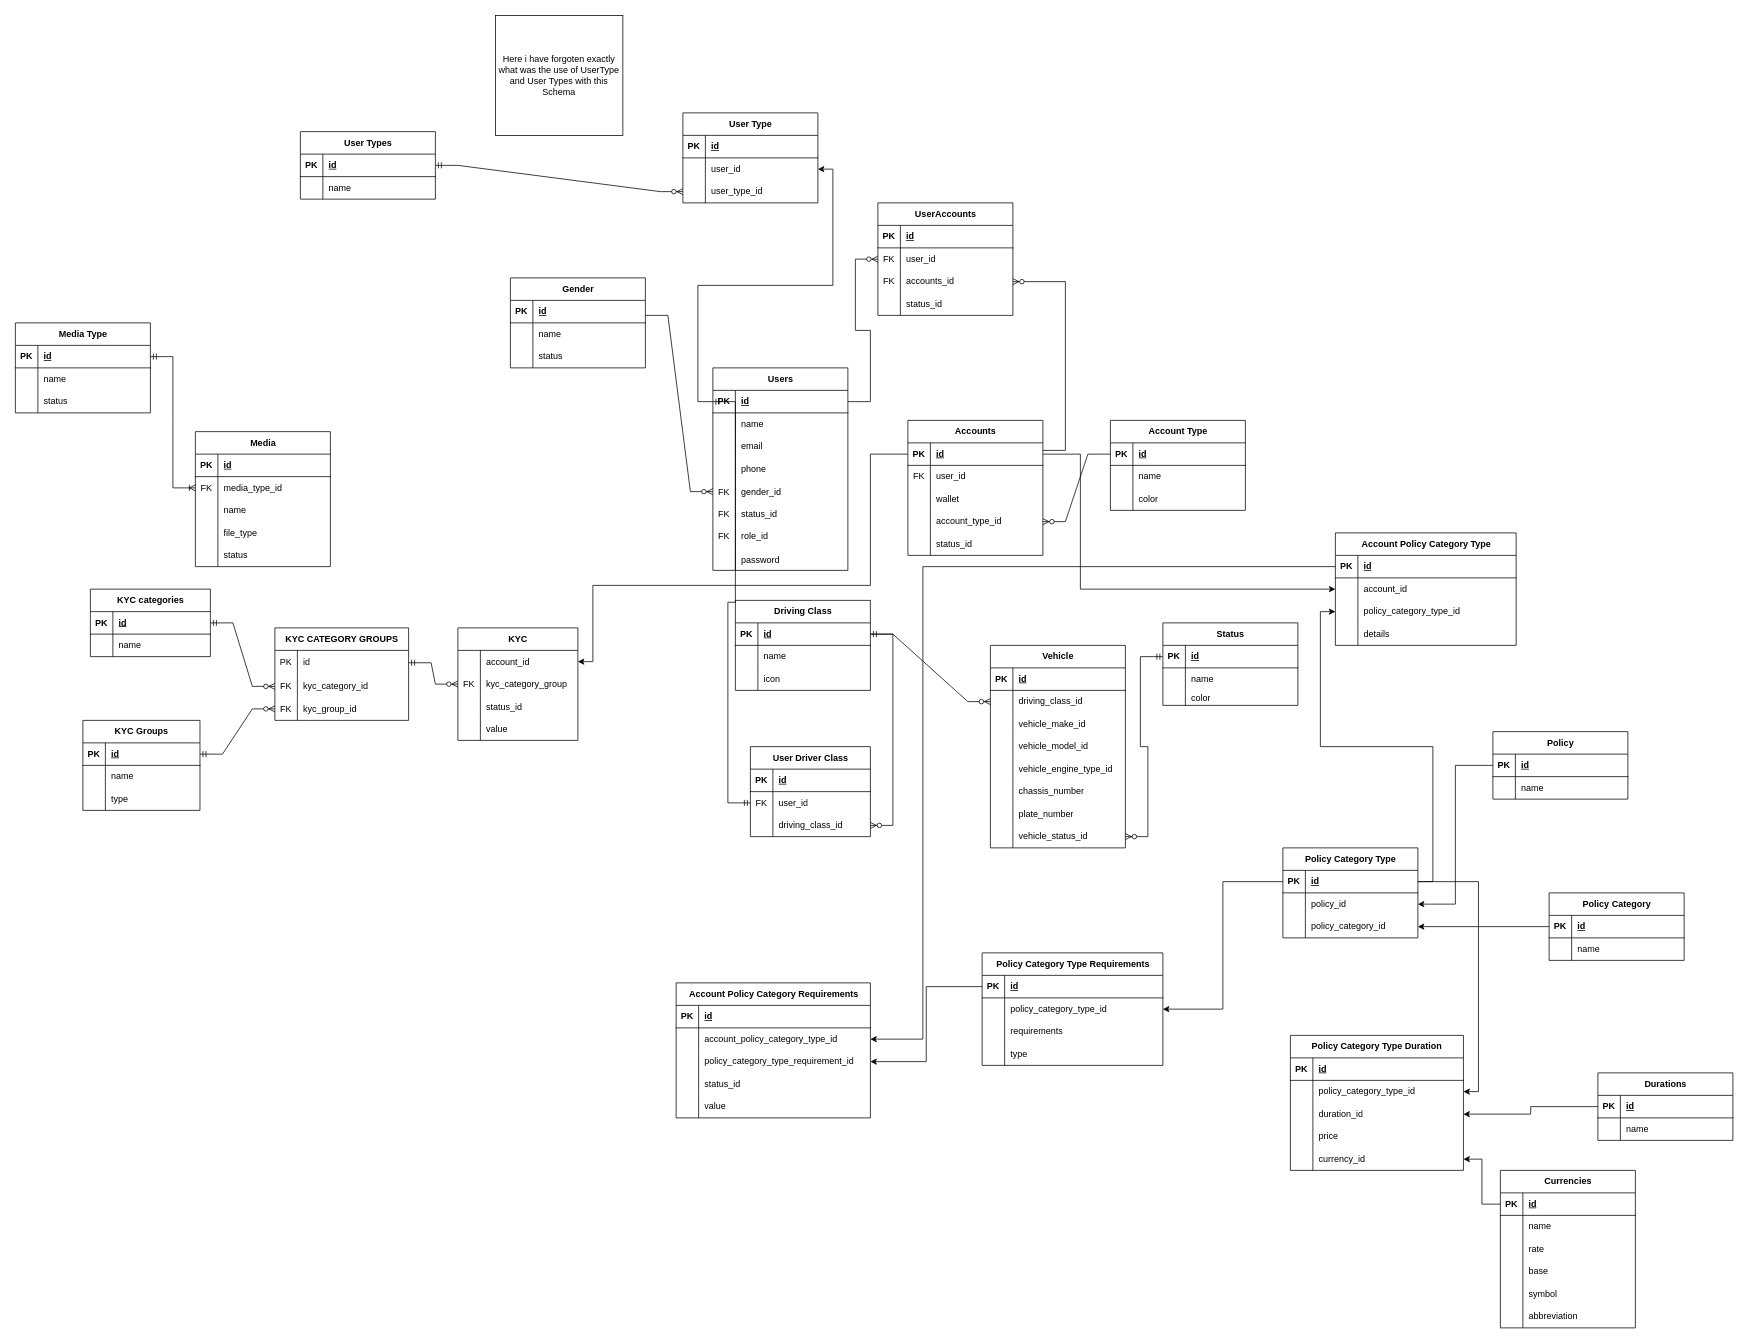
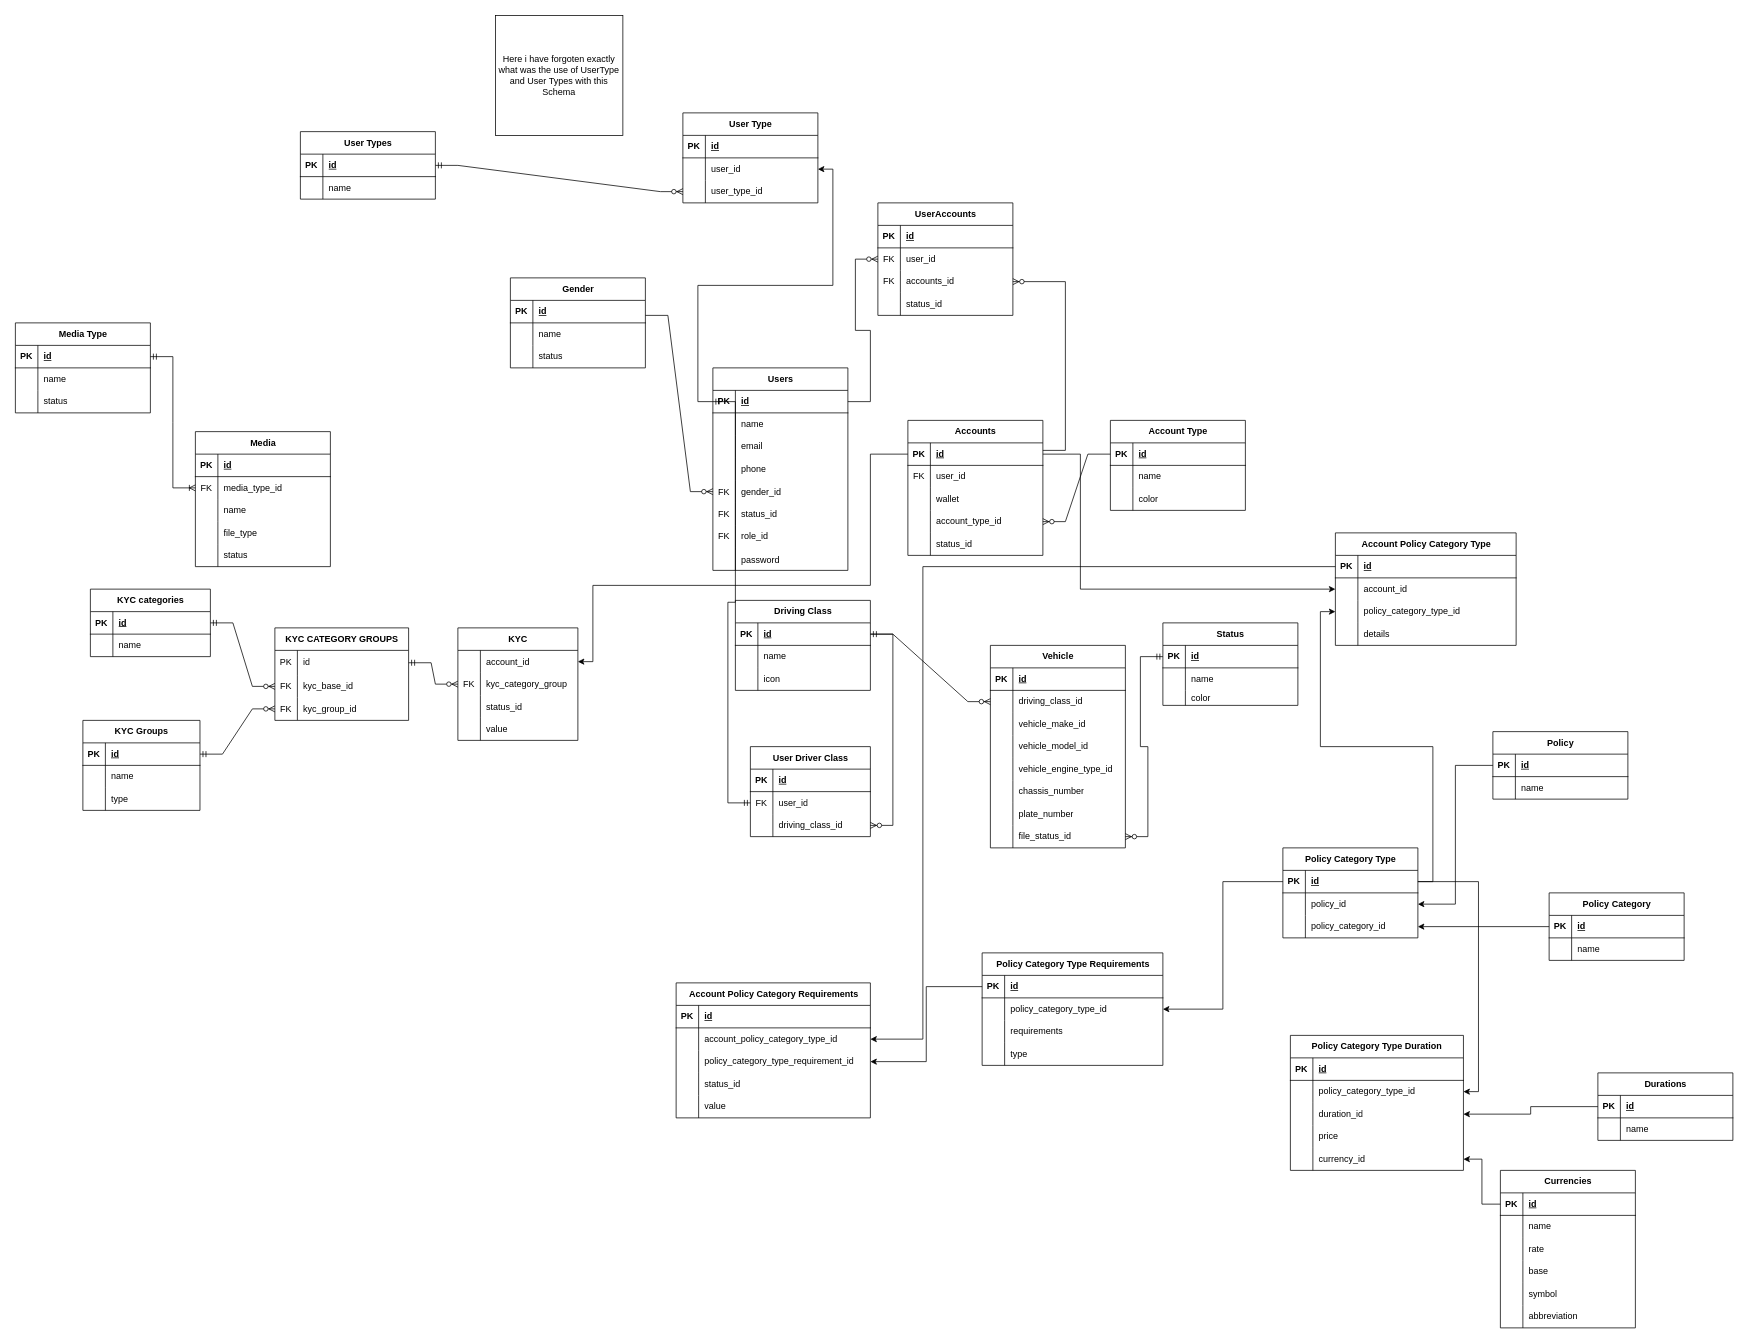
(340, 687) -> (330, 687)
(1058, 837) -> (1051, 837)
